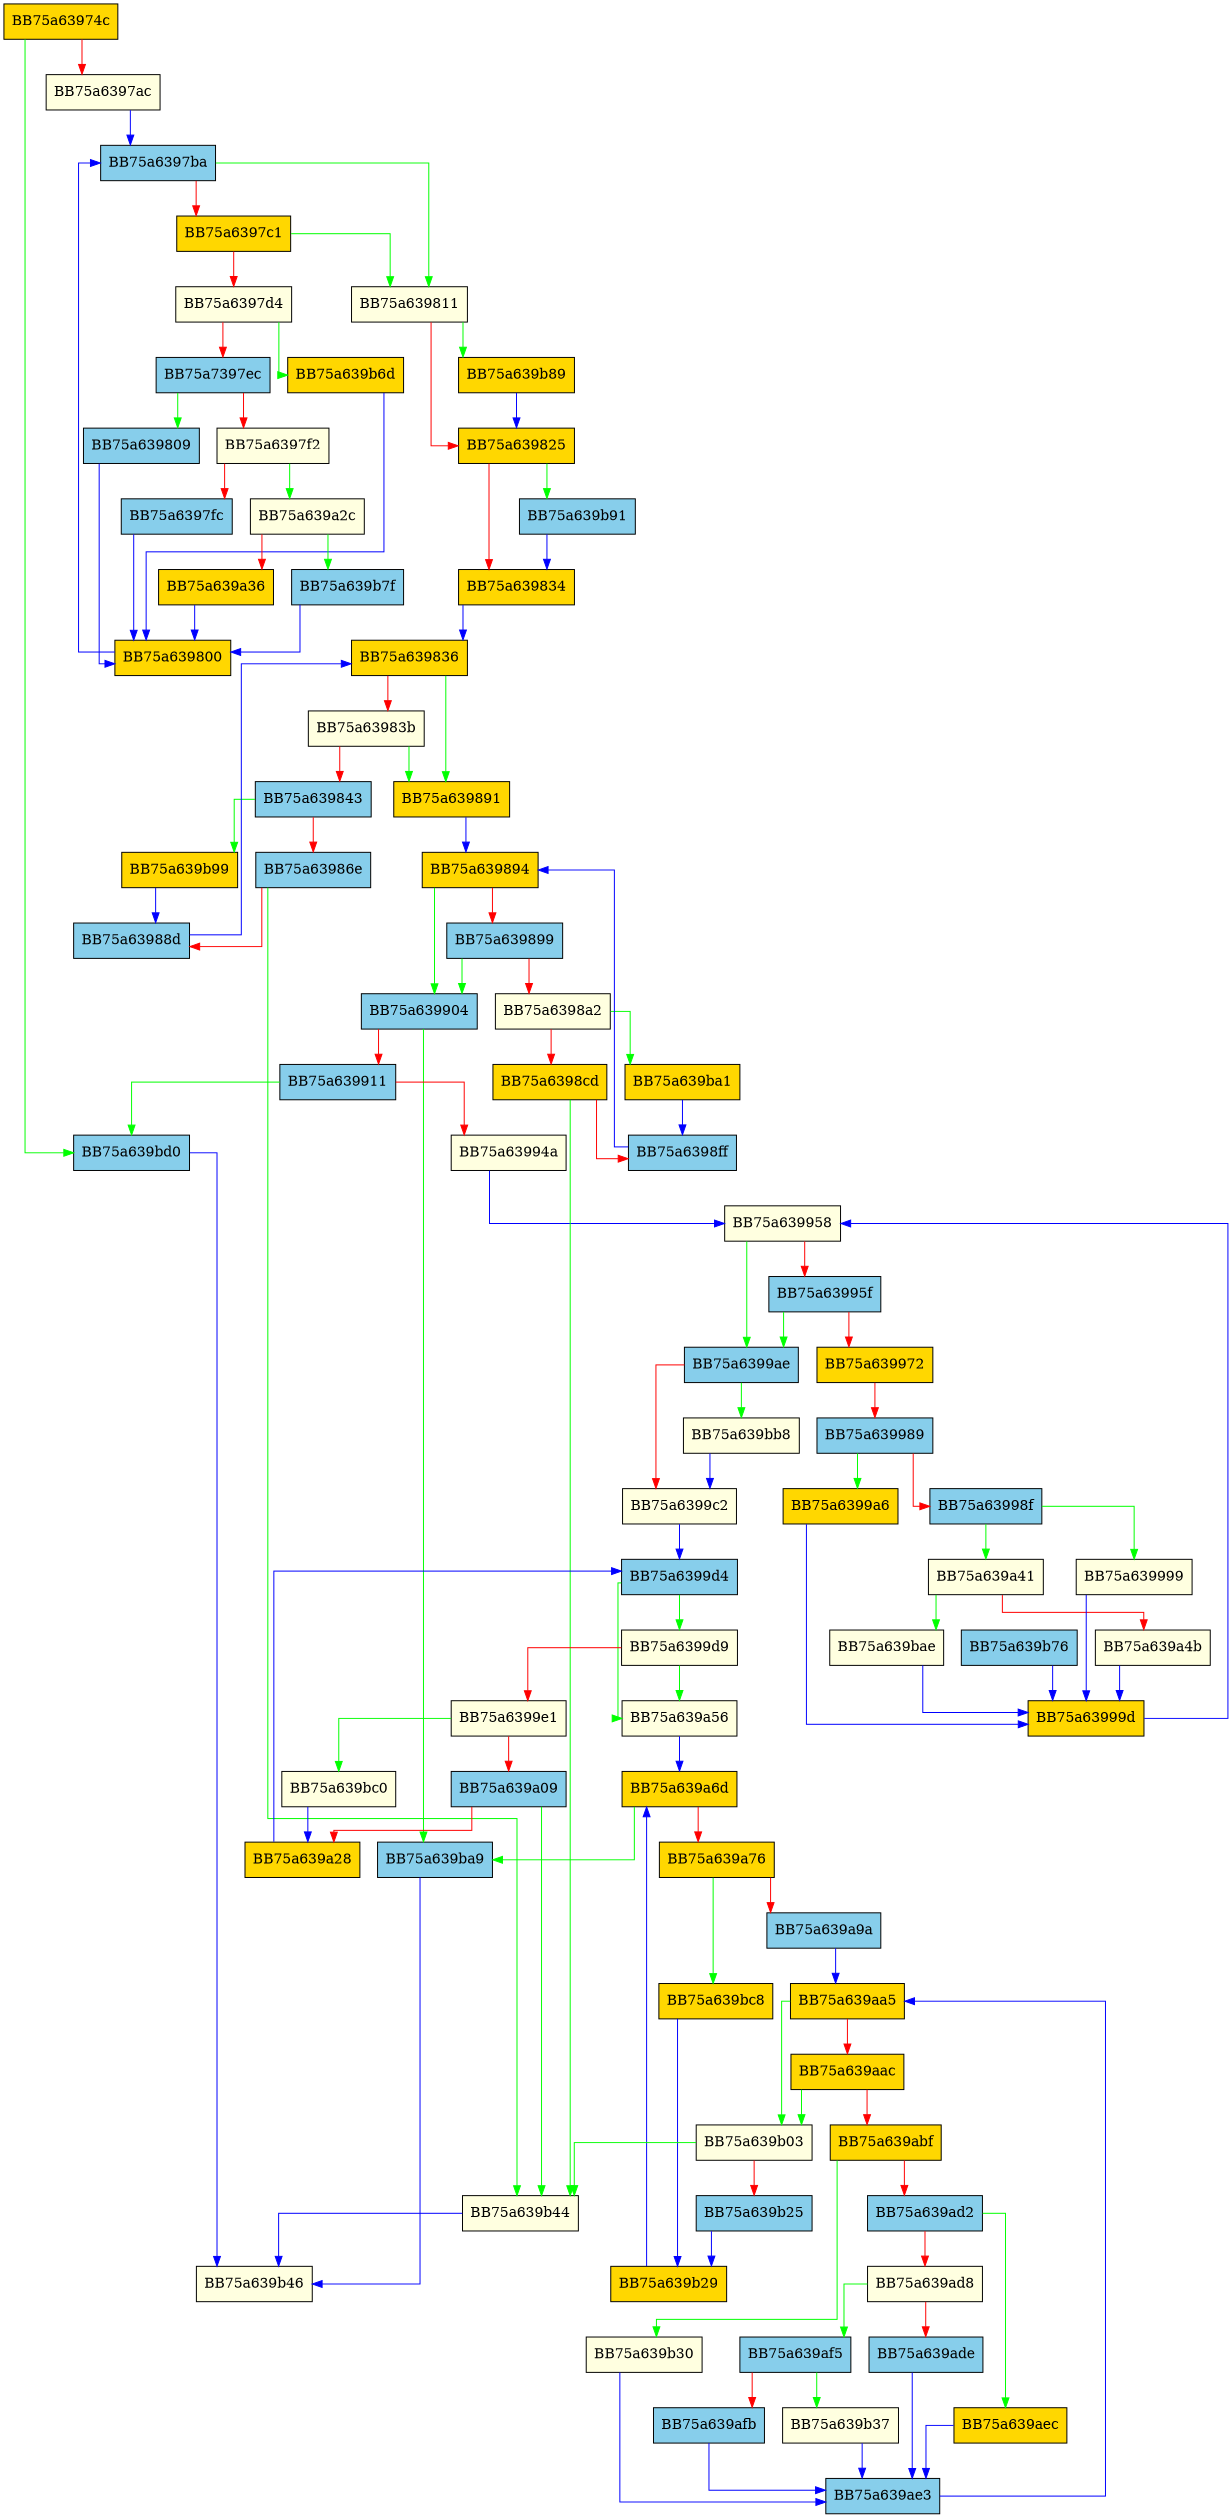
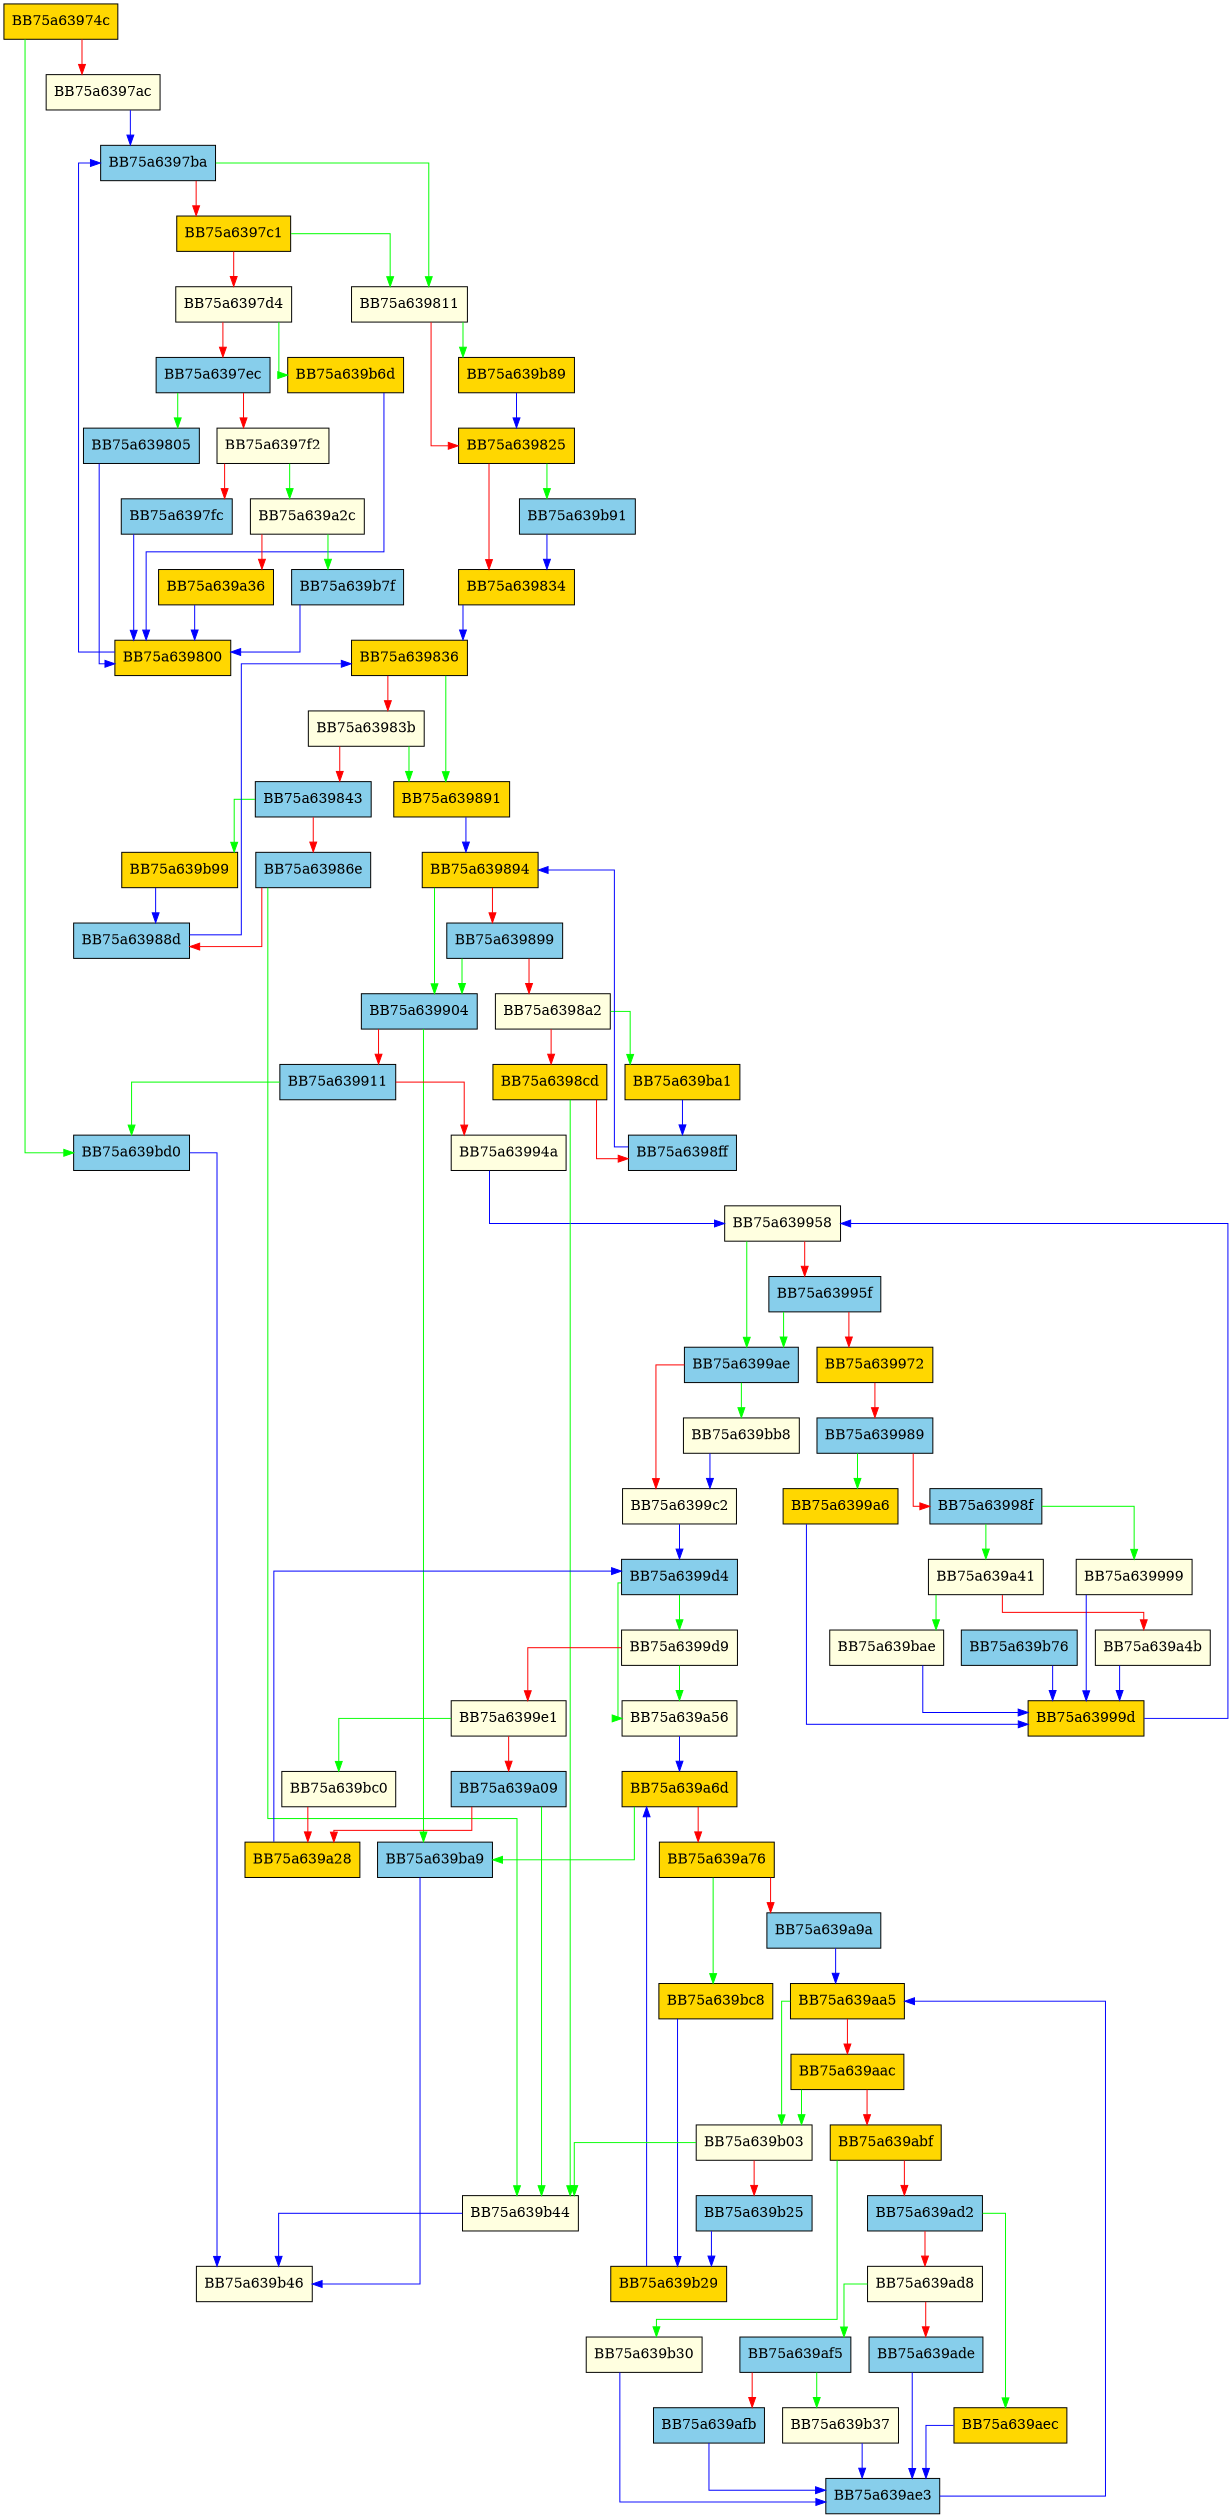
(213, 375) -> (213, 375)
(141, 446) -> (141, 446)
(308, 1825) -> (308, 1825)
